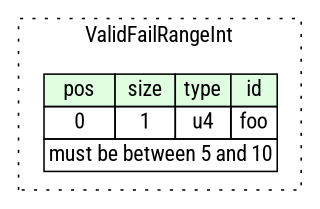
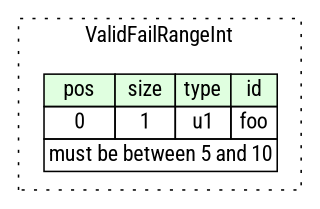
(203, 122) -> (203, 122)
